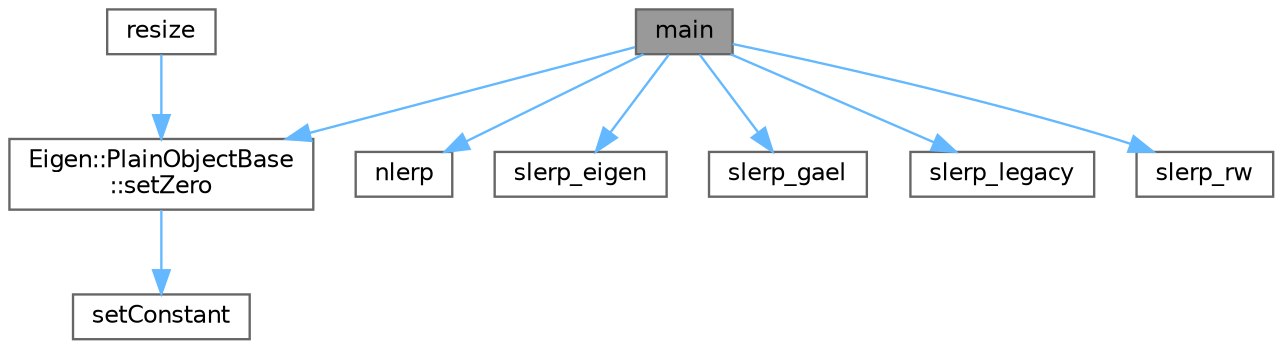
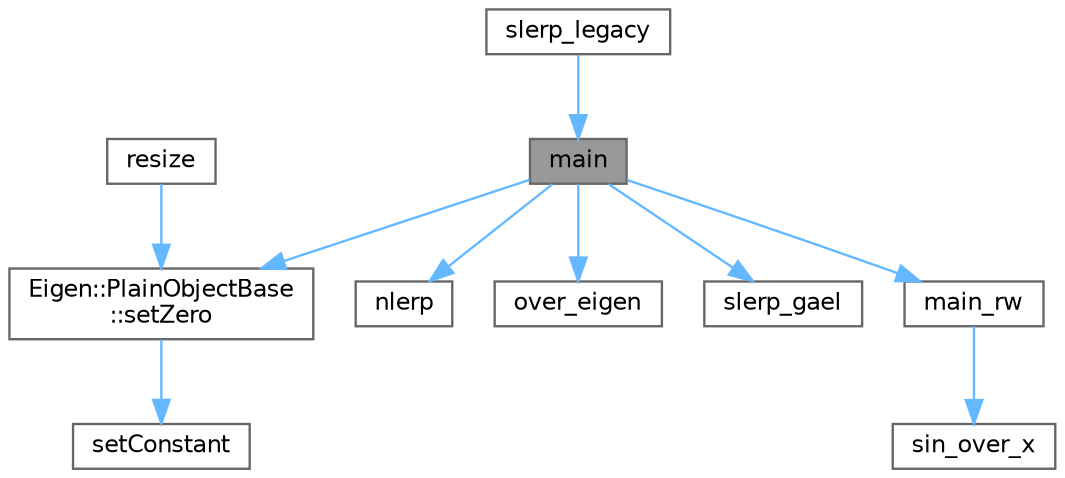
(832, 98) -> (578, 85)
(581, 174) -> (578, 304)
(1205, 174) -> (974, 304)
none -> (974, 446)
